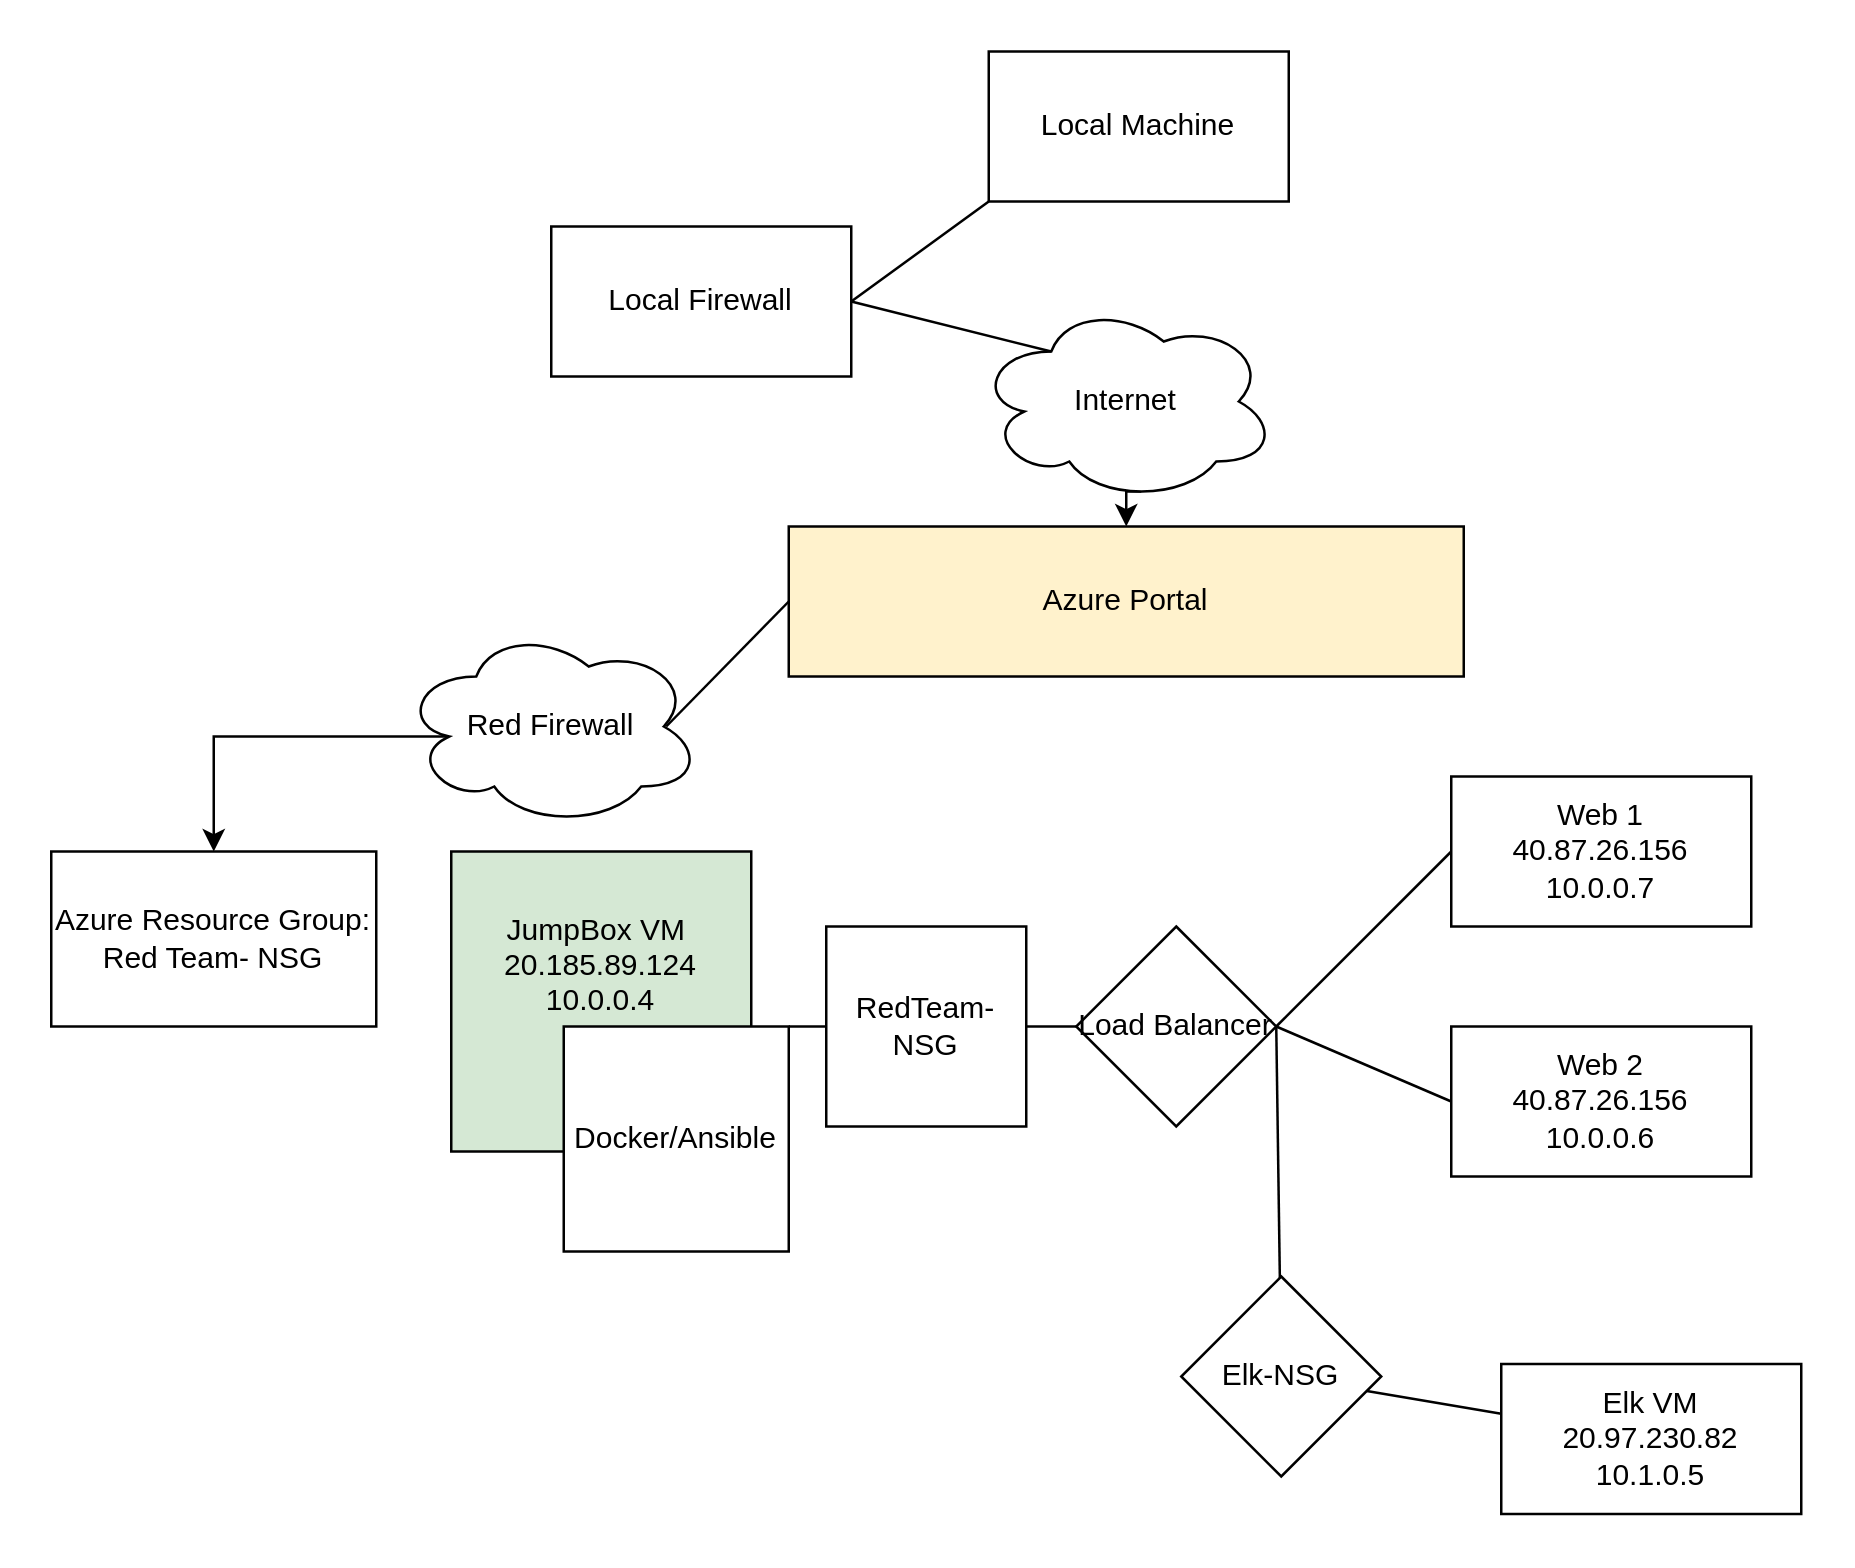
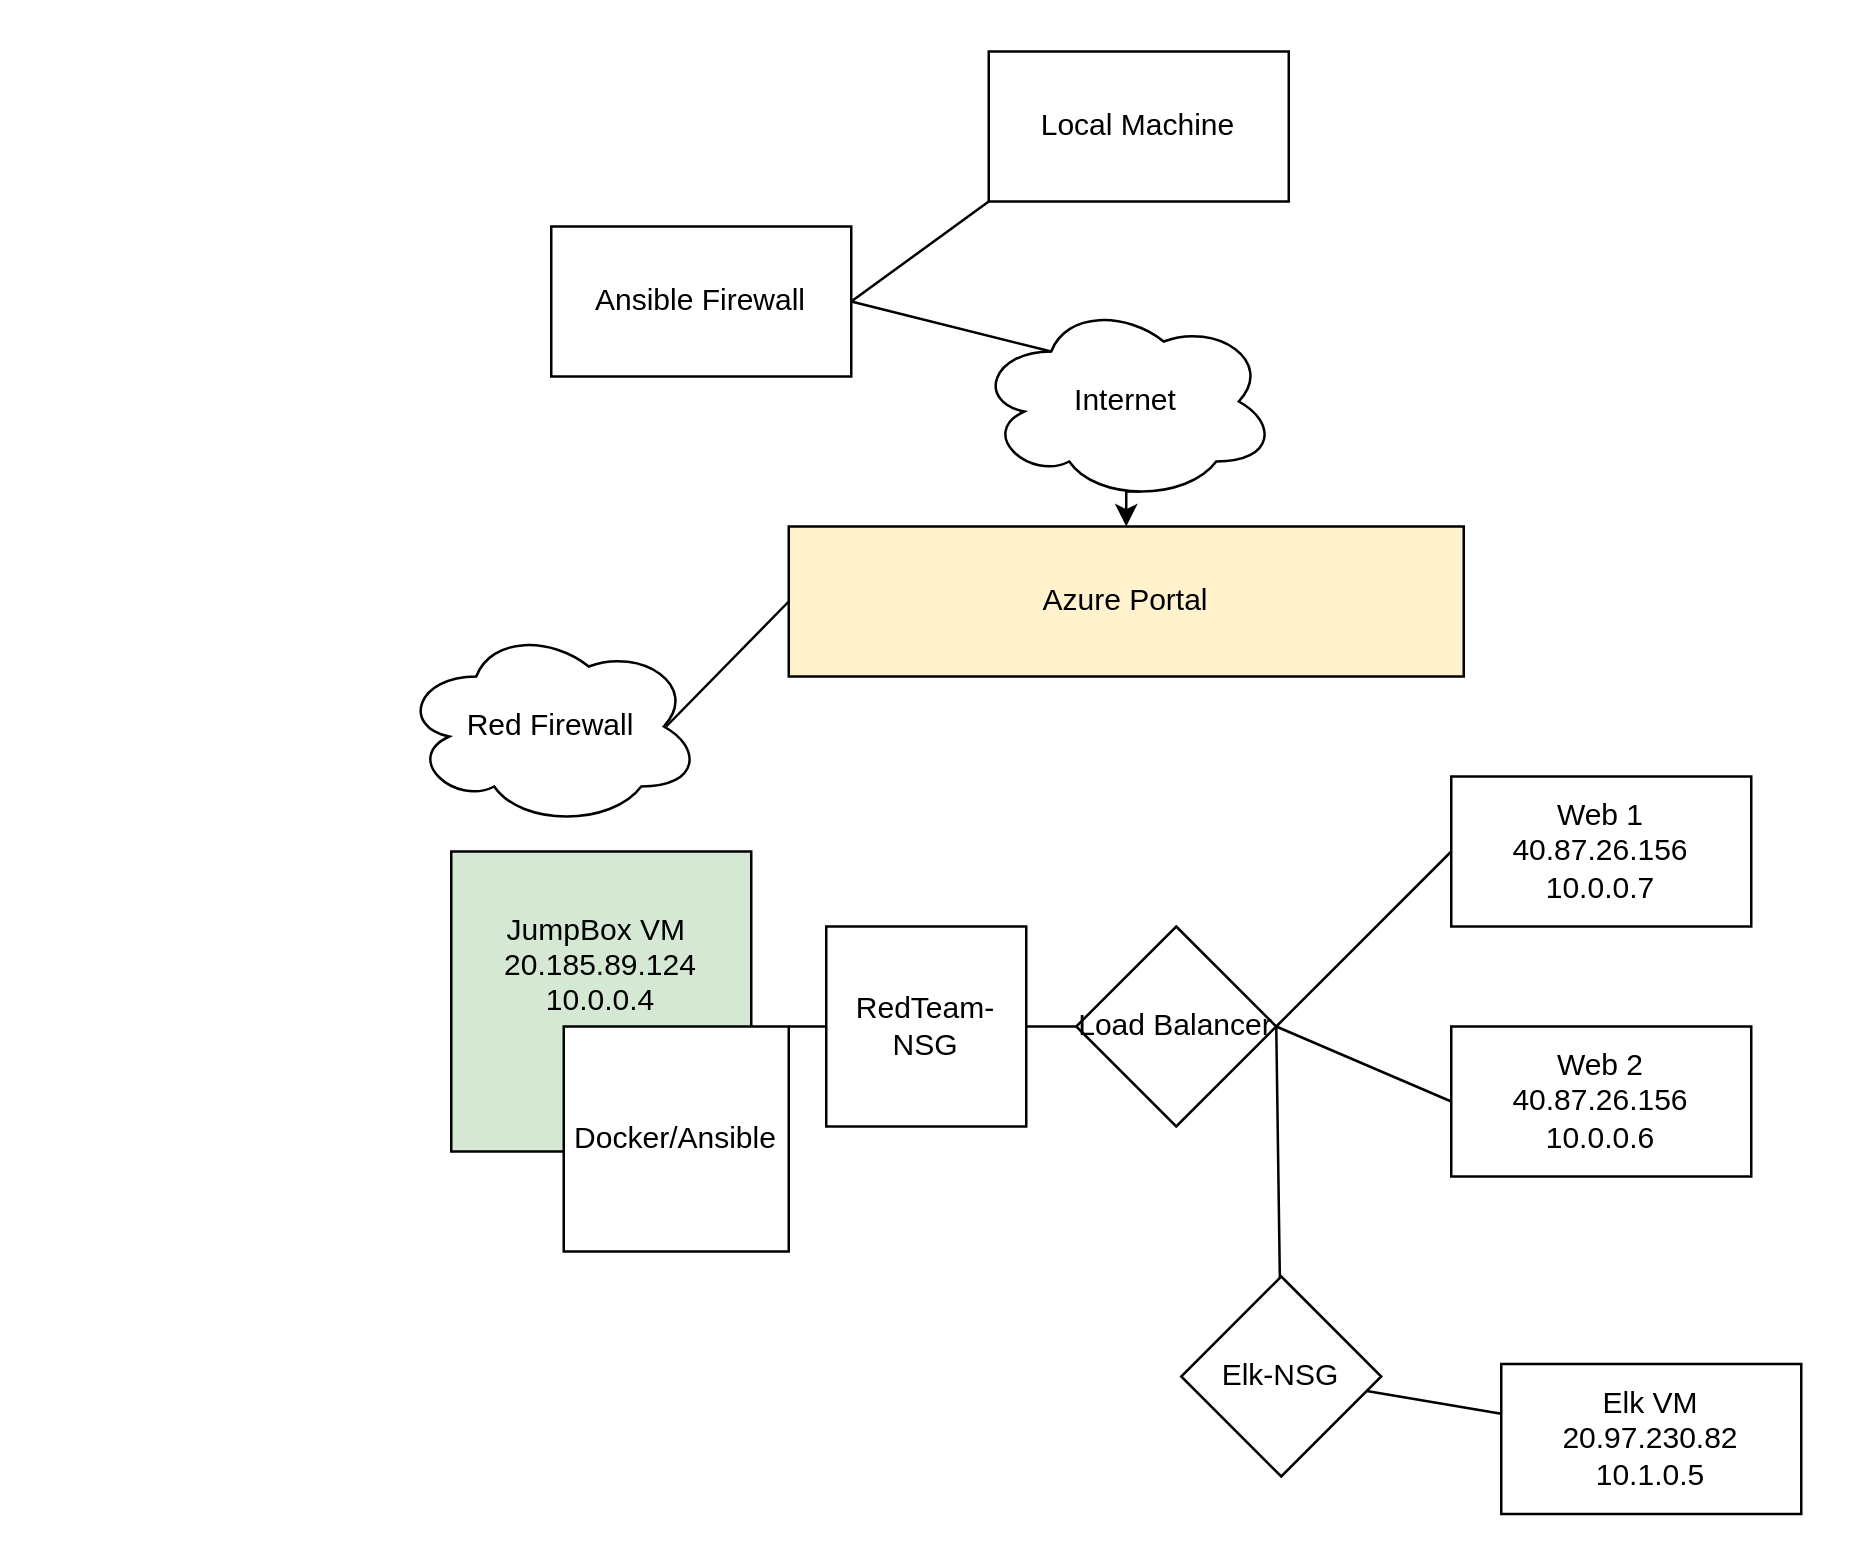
(701, 301) -> (701, 301)
(280, 736) -> none
(214, 939) -> none
